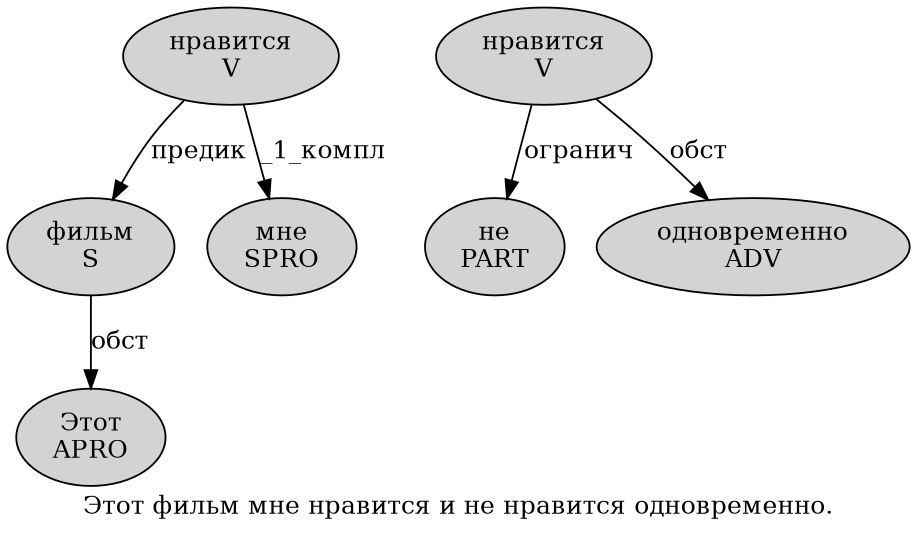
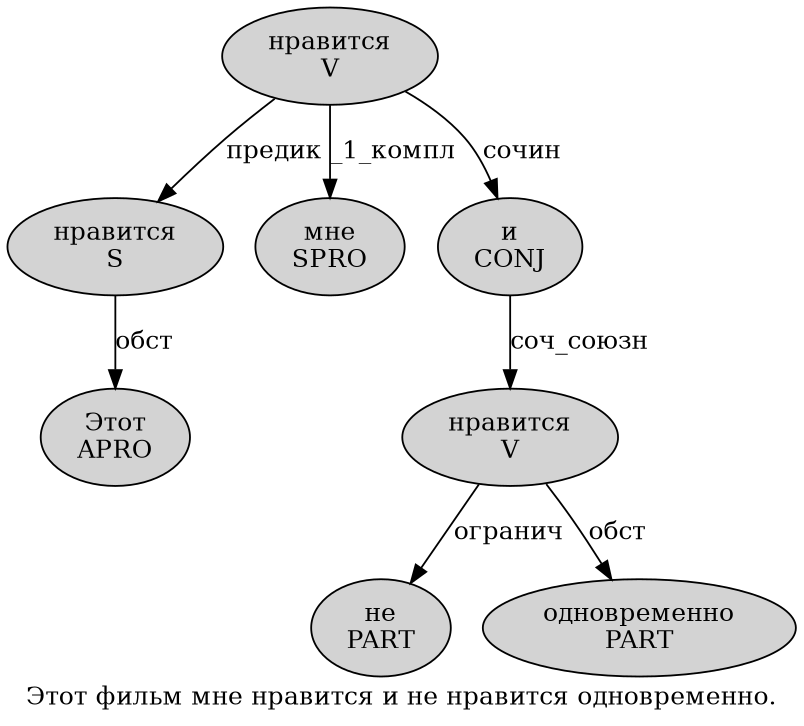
(91, 247) -> (115, 247)
none -> (510, 247)
(753, 247) -> (639, 628)
